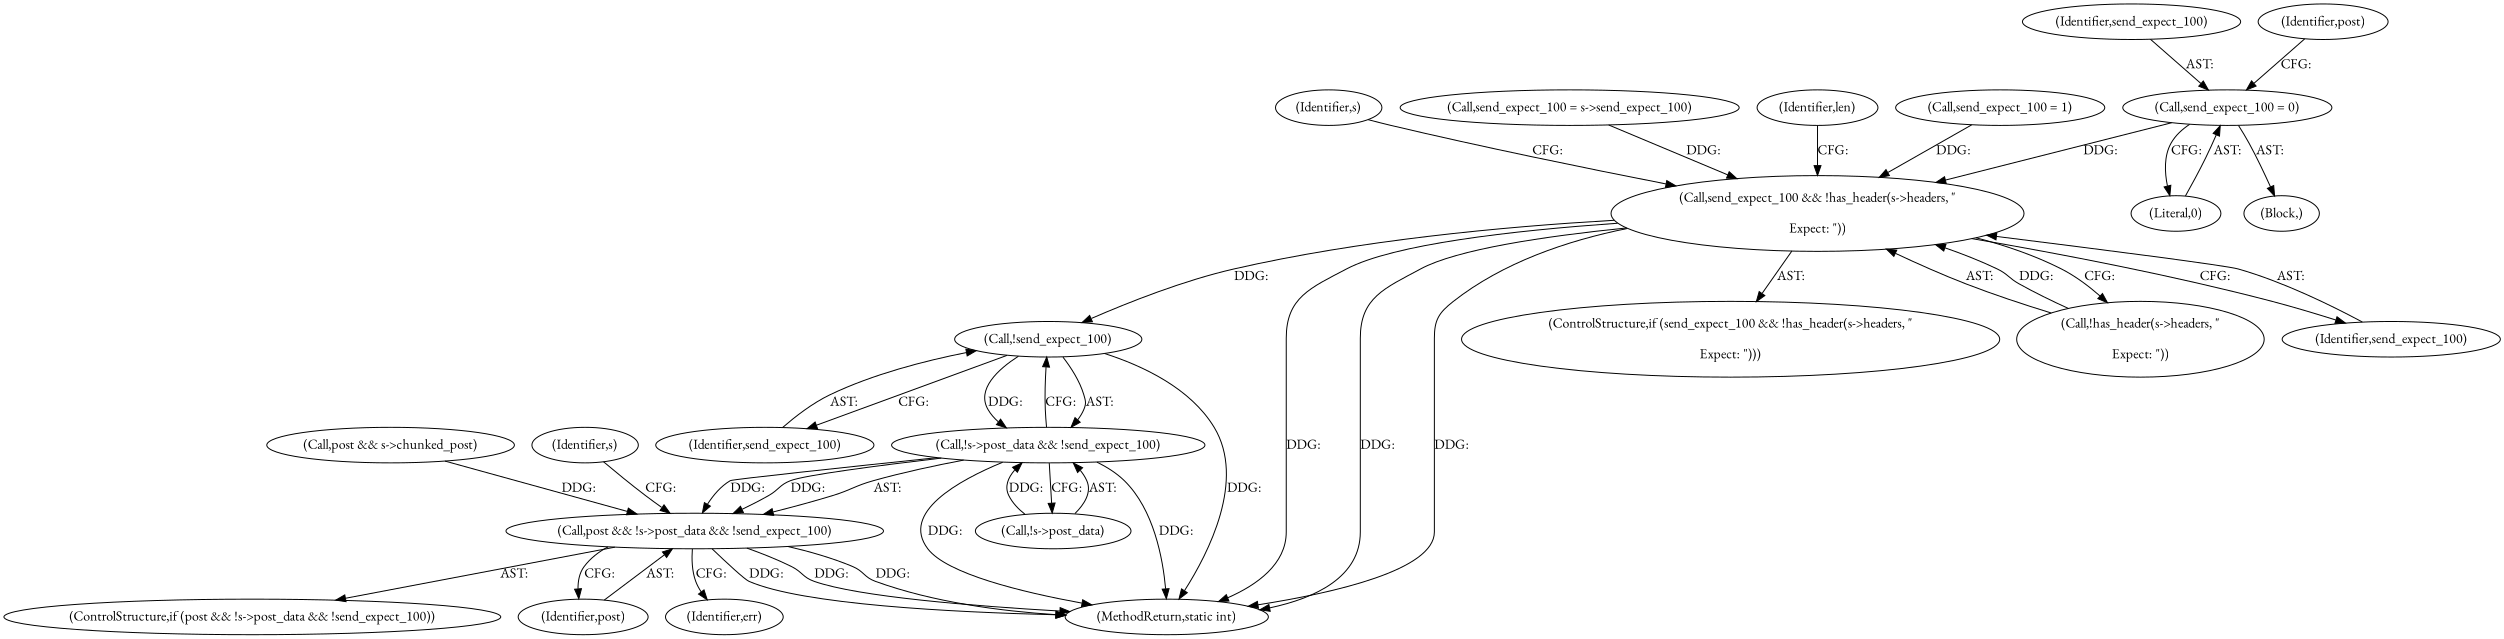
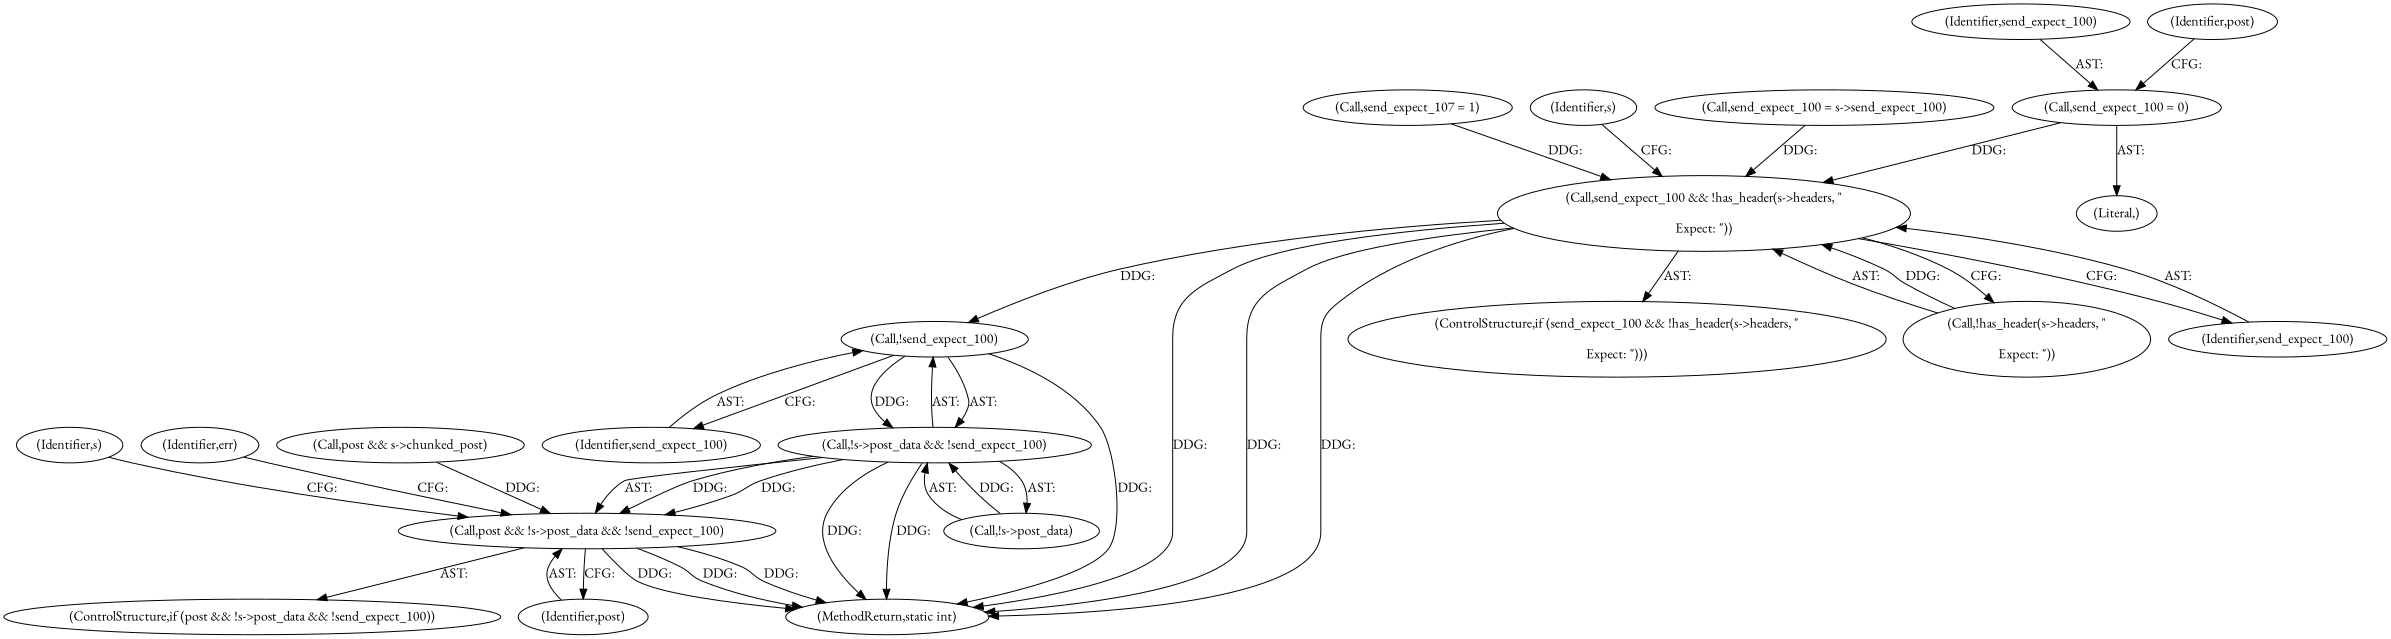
(1817, 108) -> none
(2000, 108) -> (1408, 108)
(2176, 213) -> none
(2282, 213) -> (2117, 213)
(1063, 402) -> (948, 402)
(1068, 488) -> (1043, 488)
(693, 571) -> (372, 486)
